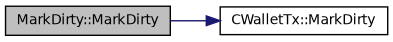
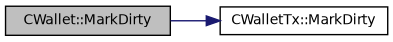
(88, 21) -> (88, 21)
